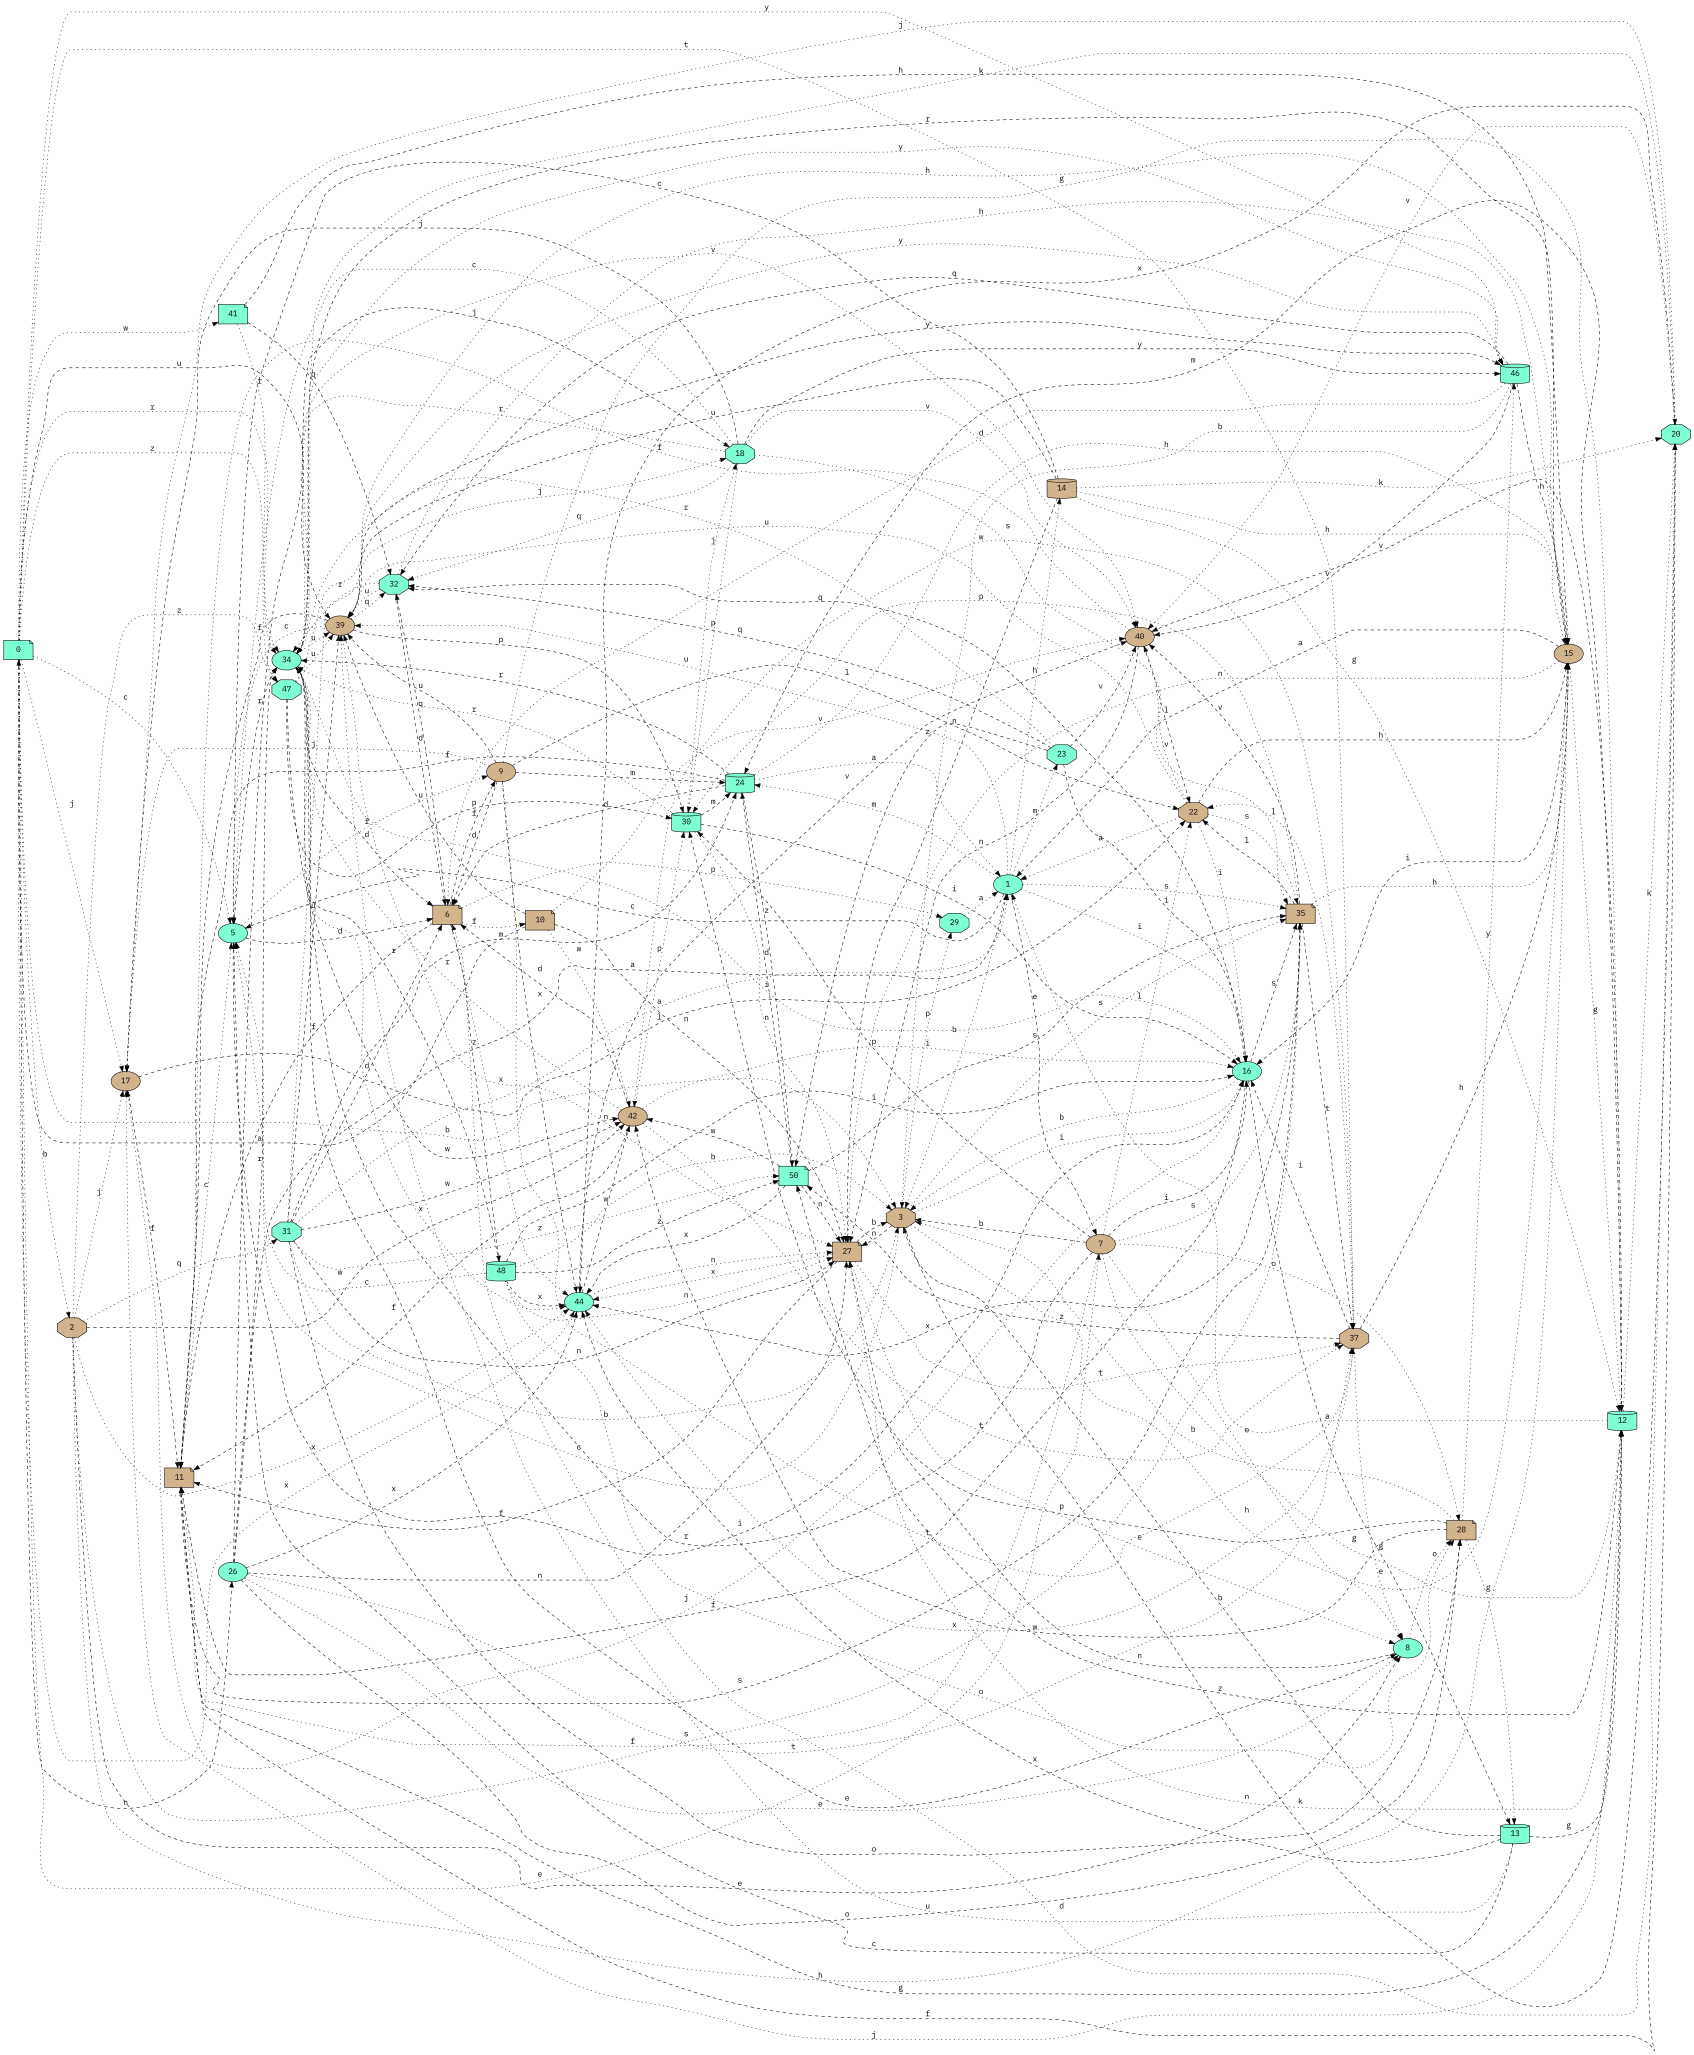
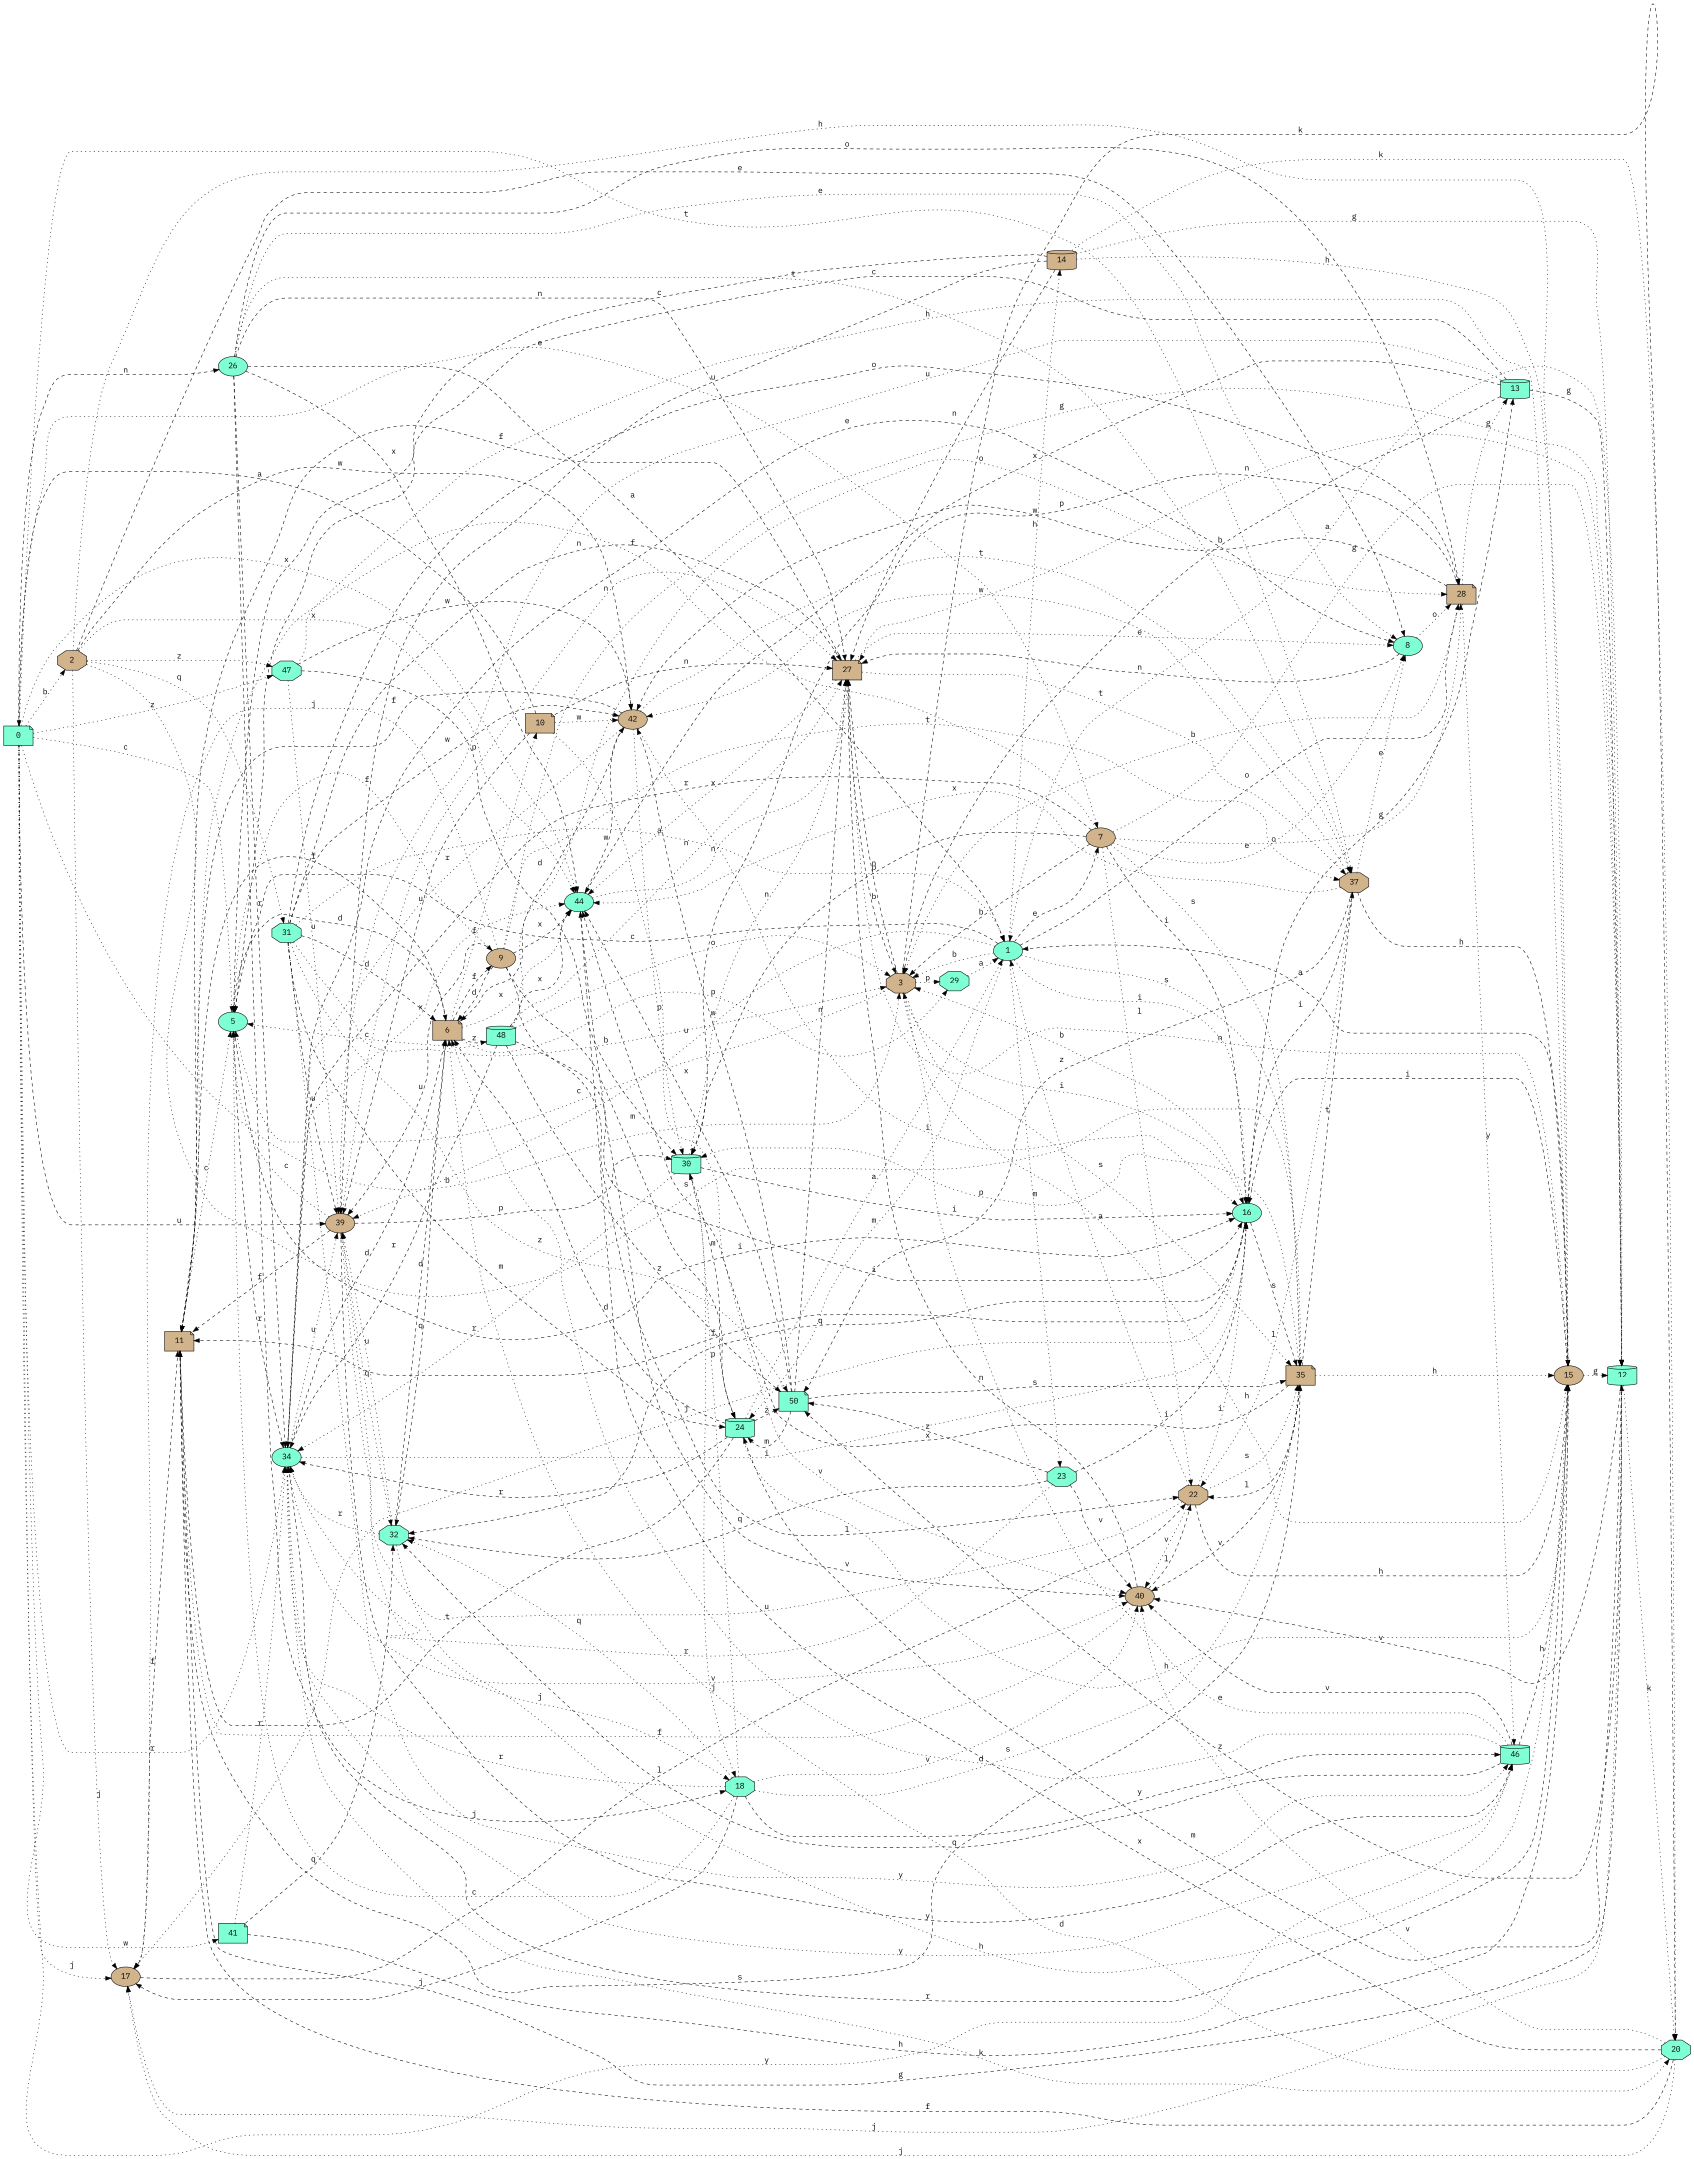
(1220, 427) -> (1220, 1698)
(447, 755) -> (447, 1617)
none -> (1269, 774)
(767, 953) -> (767, 1442)
(713, 1157) -> (713, 943)
